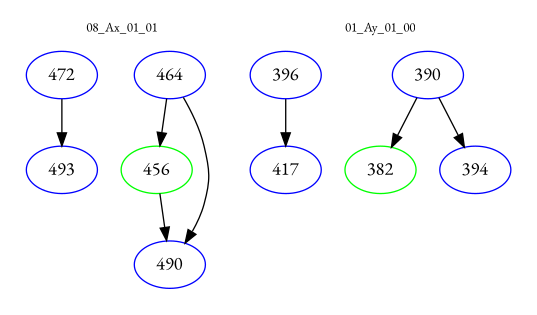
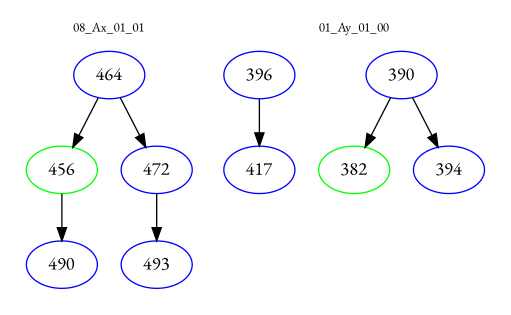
(208, 164) -> (130, 117)
